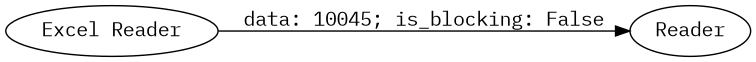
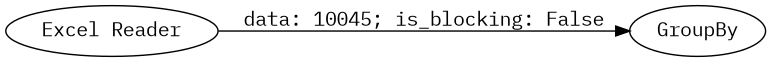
(690, 31) -> (698, 31)
